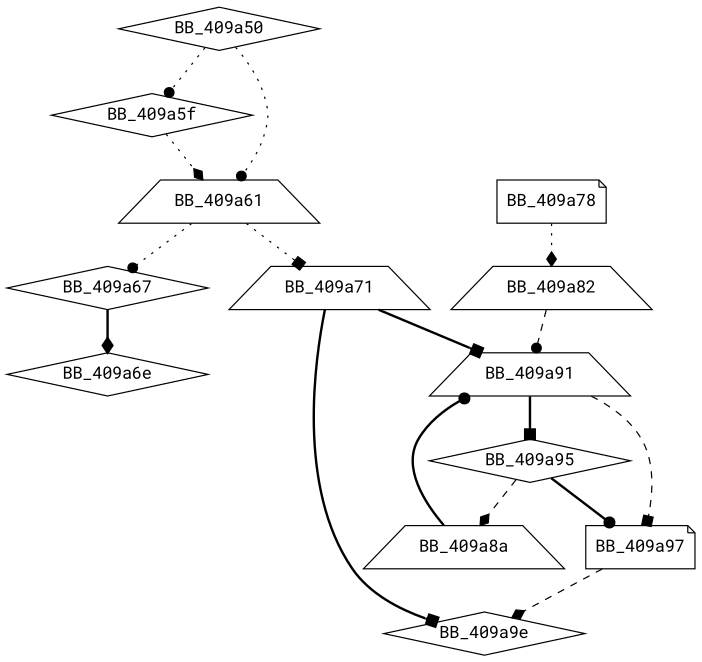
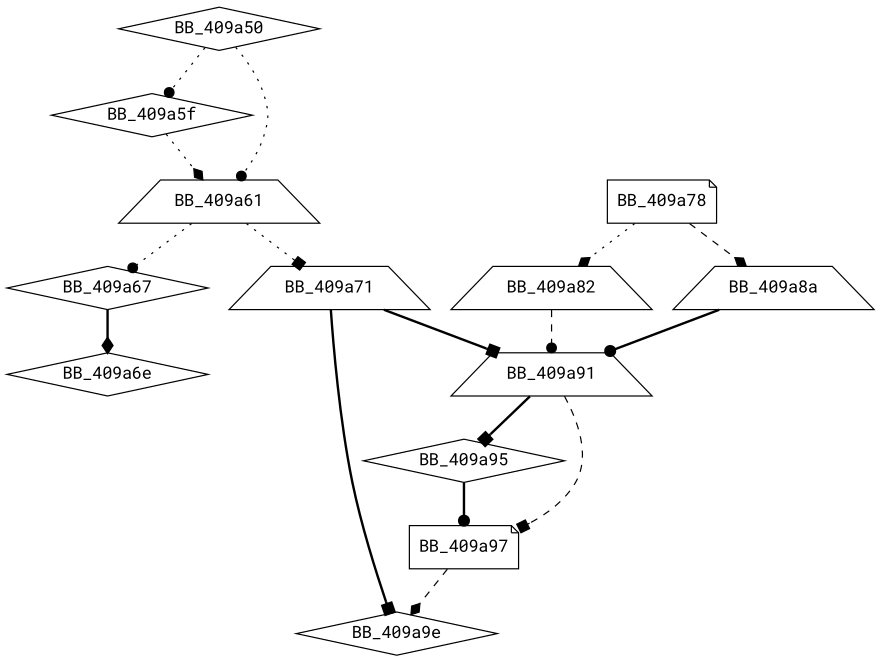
(503, 497) -> (712, 240)
